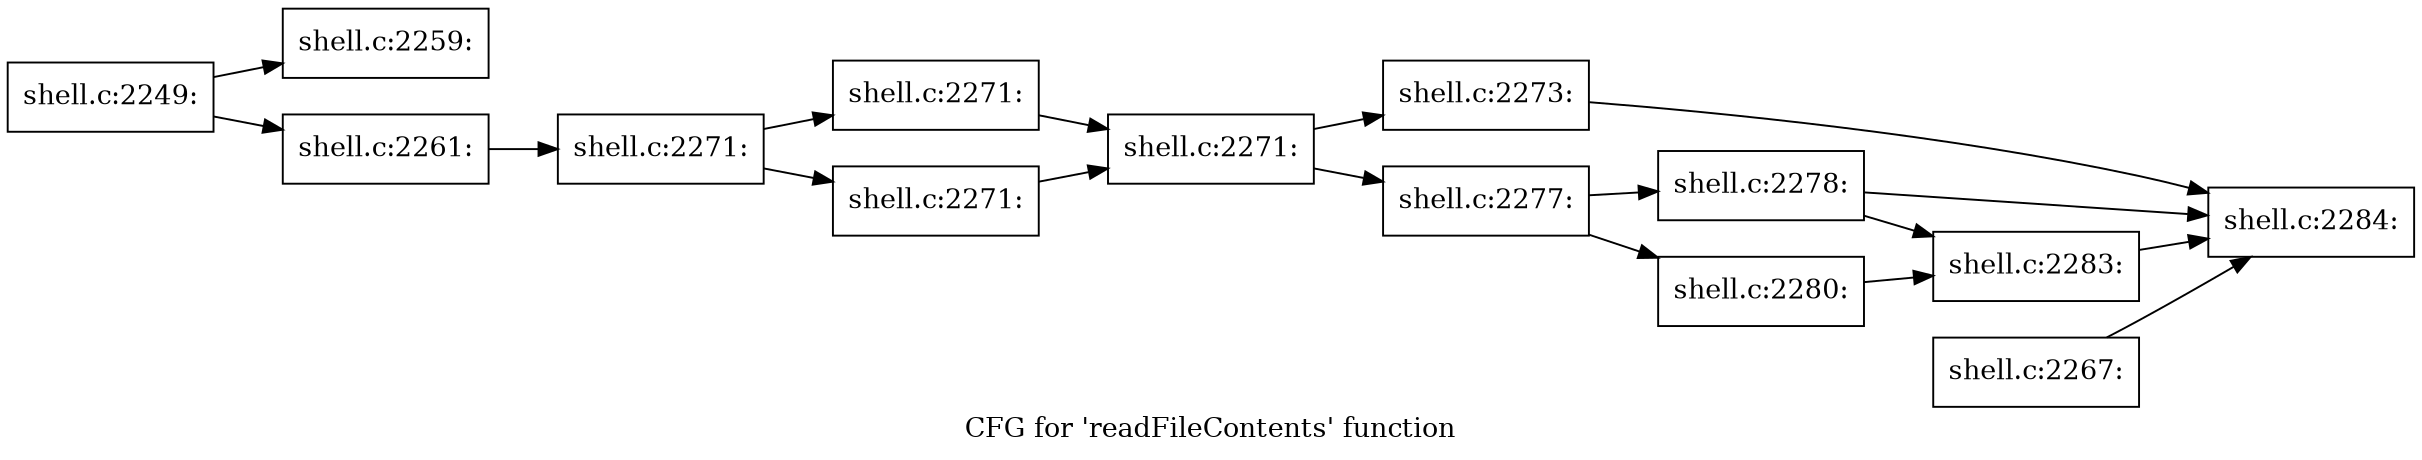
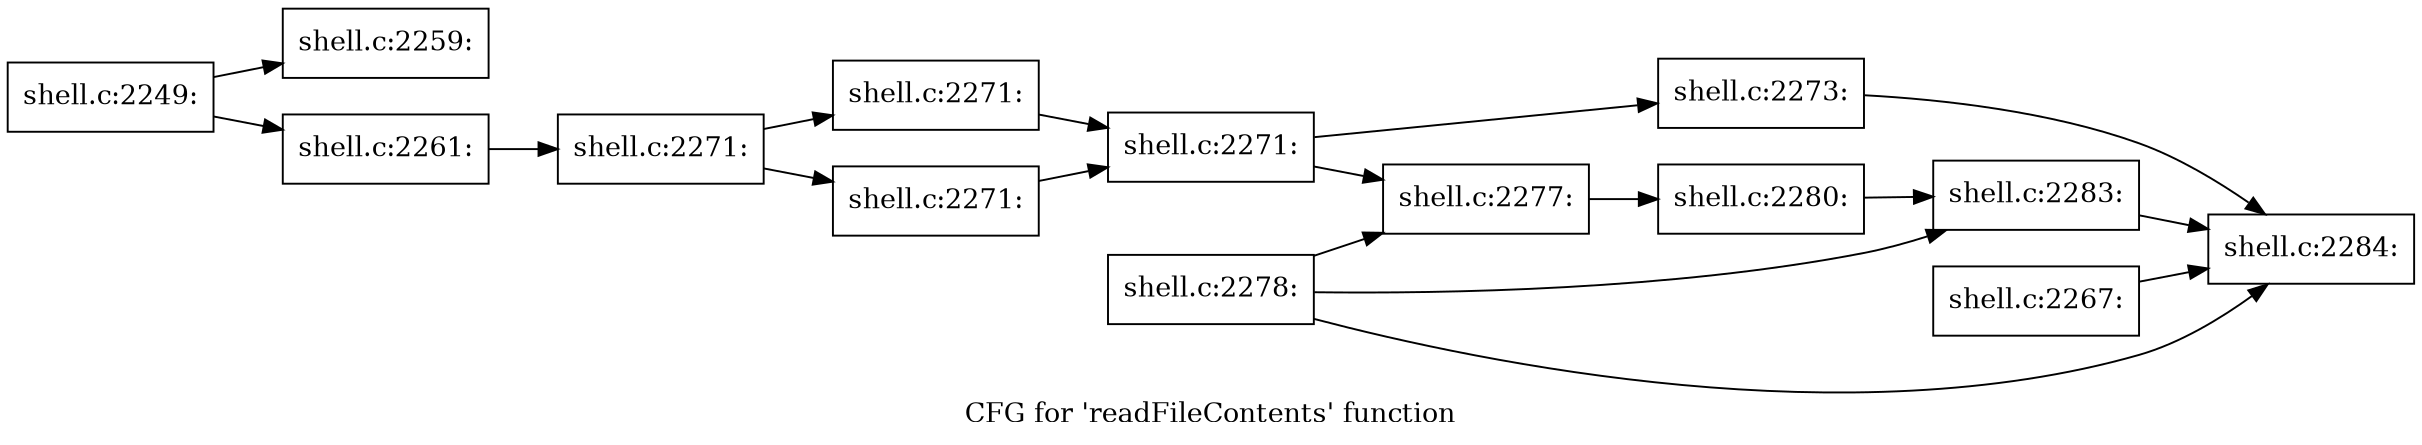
(1614, 194) -> (1339, 247)
